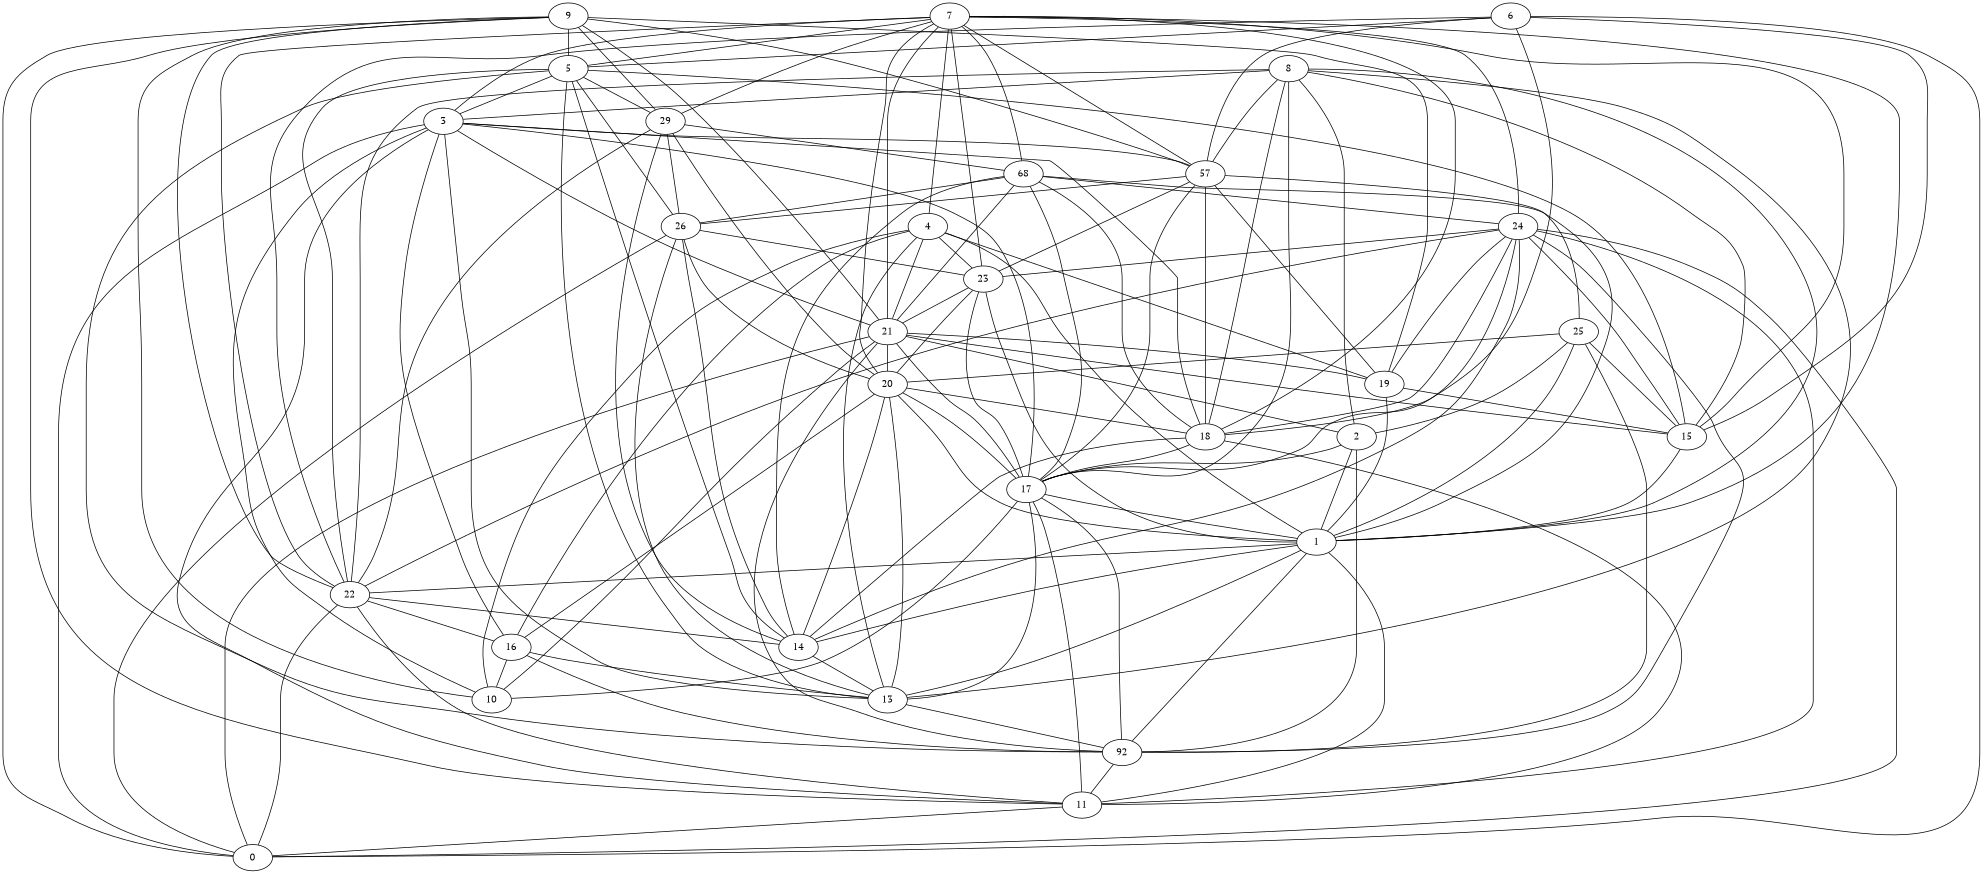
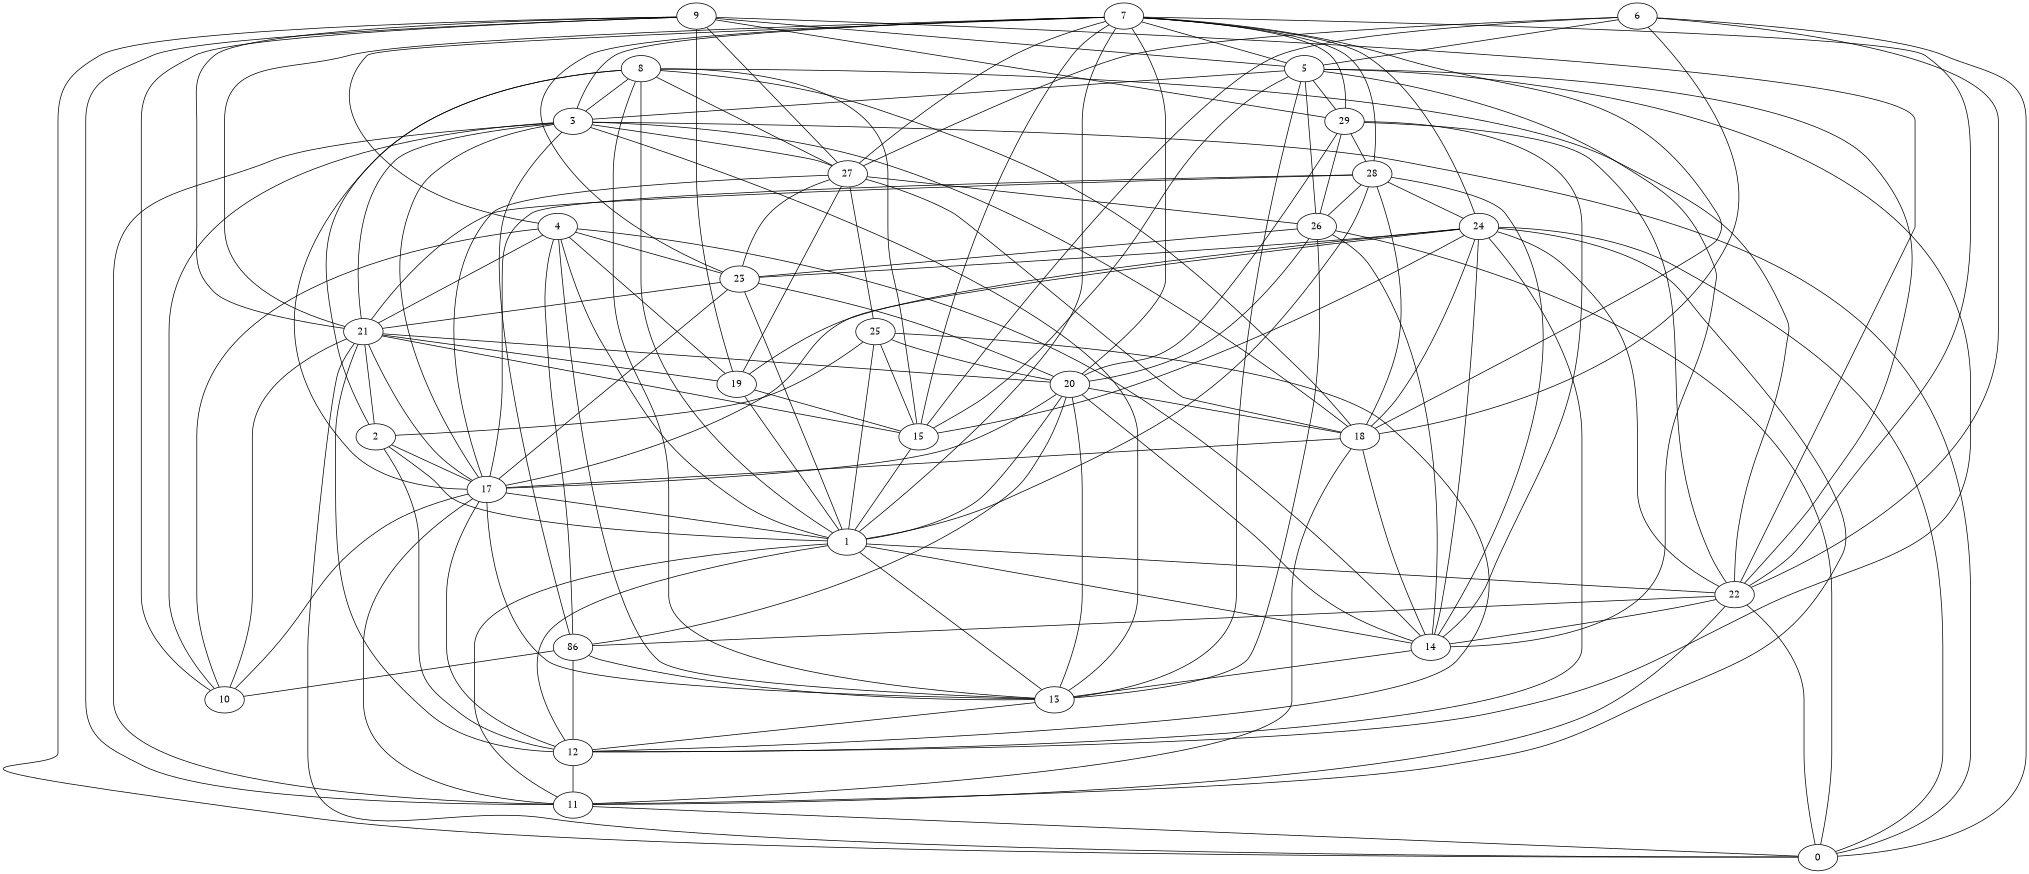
(1024, 174) -> (1372, 174)
(1205, 174) -> (848, 174)
none -> (1020, 334)
(511, 647) -> (573, 647)
(1122, 752) -> (573, 752)
